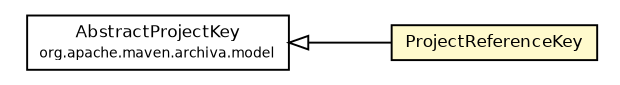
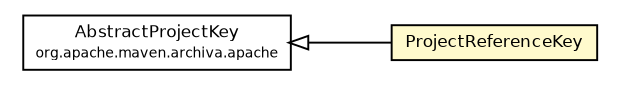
(158, 53) -> (157, 53)
